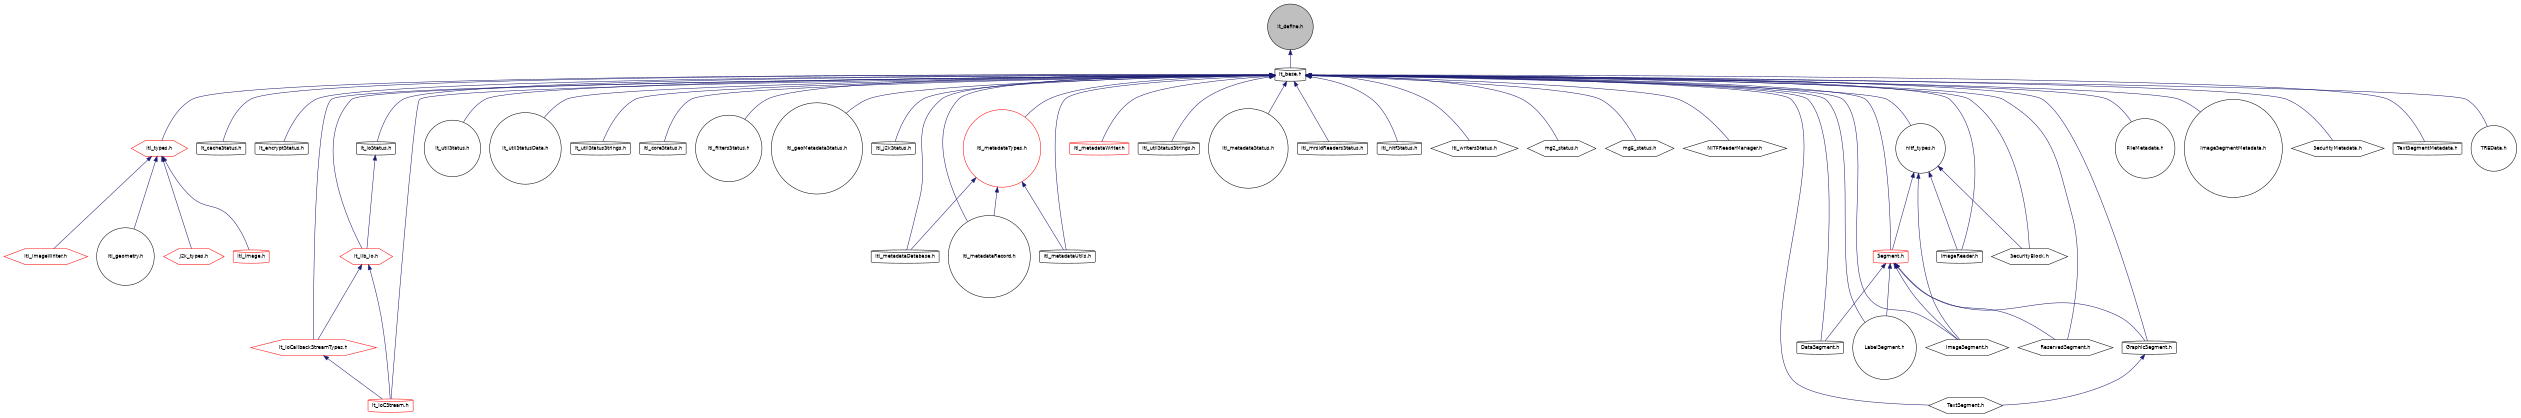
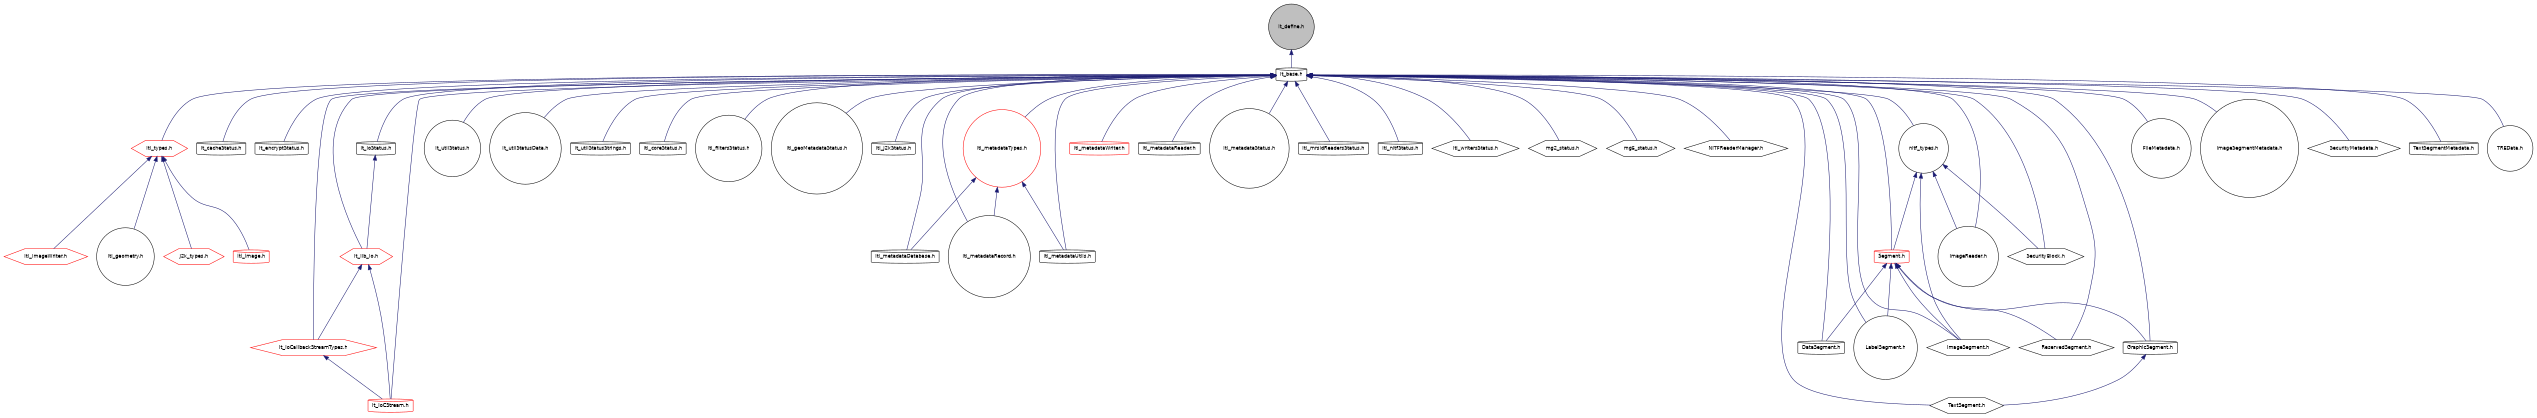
(1169, 148) -> (1169, 148)
(1960, 257) -> (1968, 257)
